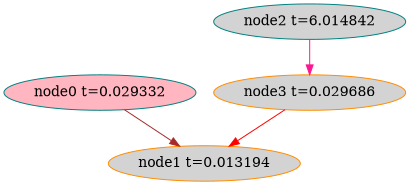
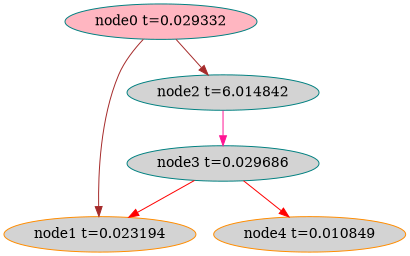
none -> (189, 53)
(310, 93) -> (223, 163)
(204, 163) -> (100, 234)
none -> (310, 234)
